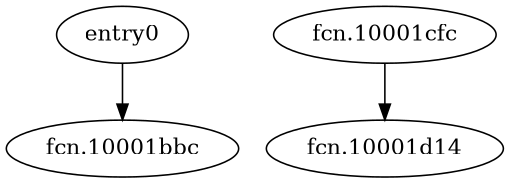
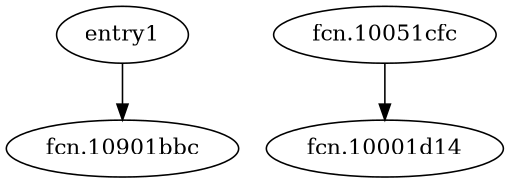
(122, 35) -> (122, 35)
(385, 35) -> (385, 35)
(122, 149) -> (122, 149)
